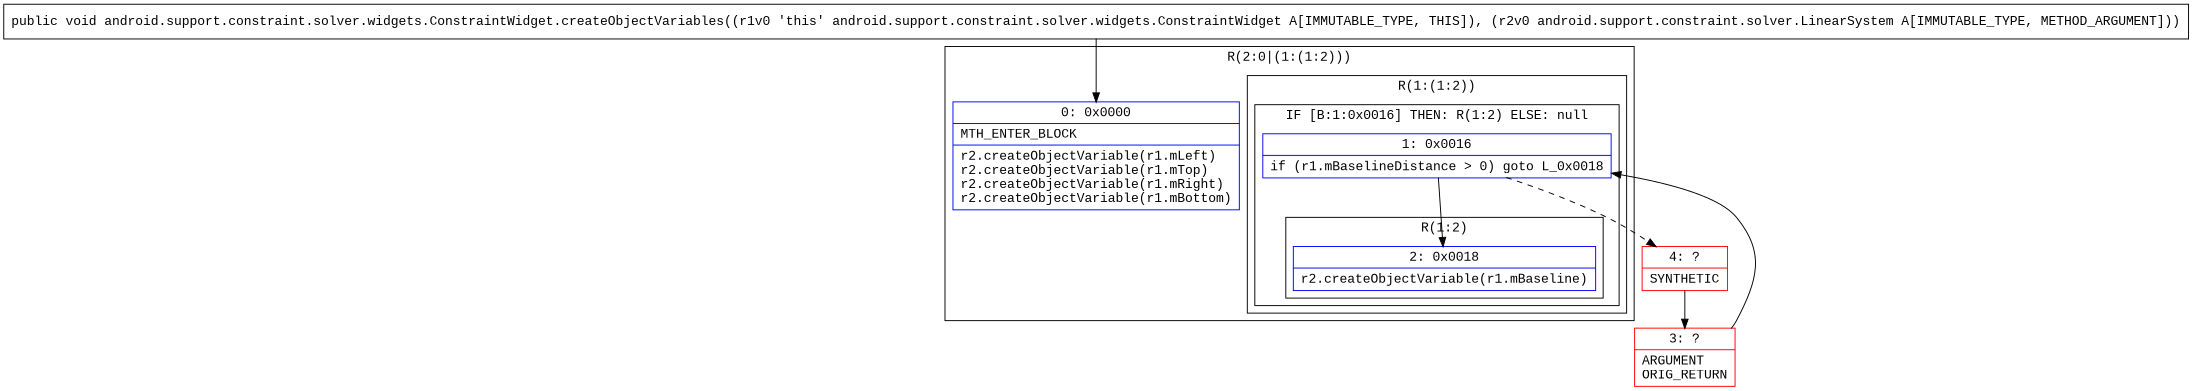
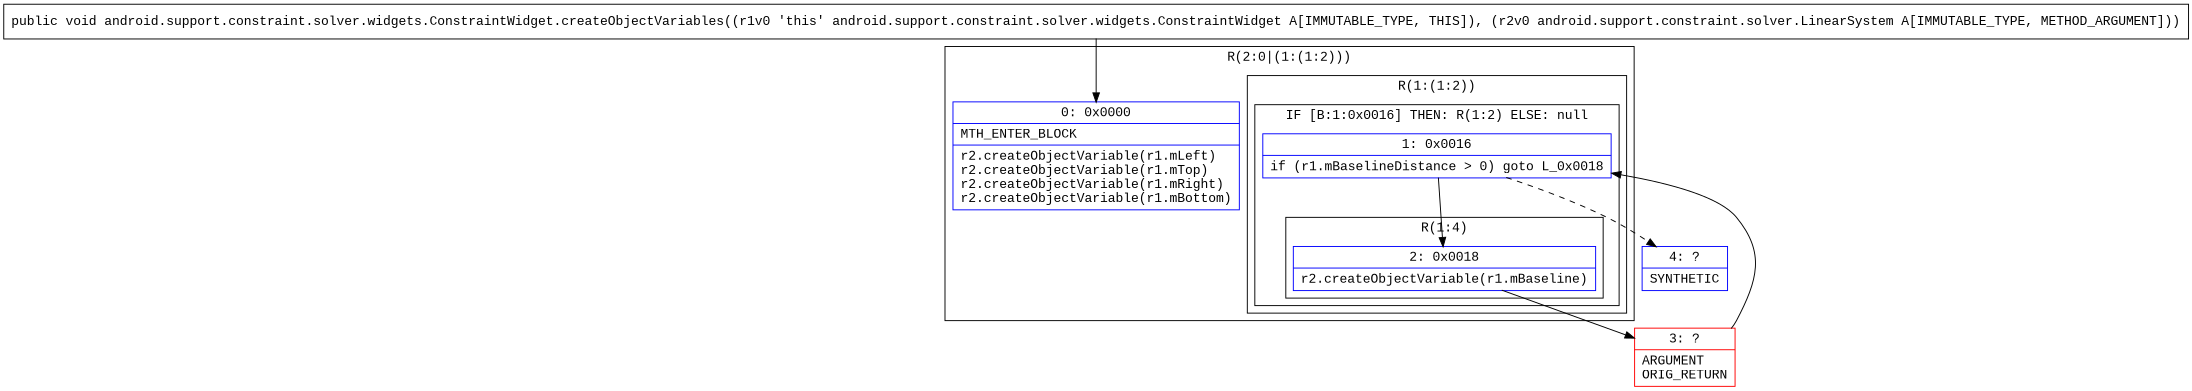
(1444, 228) -> (1444, 228)
(1685, 269) -> (1685, 269)
(1685, 305) -> (1564, 313)
